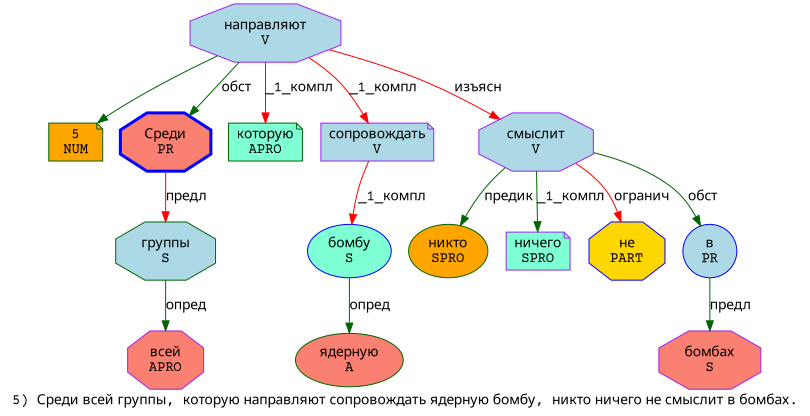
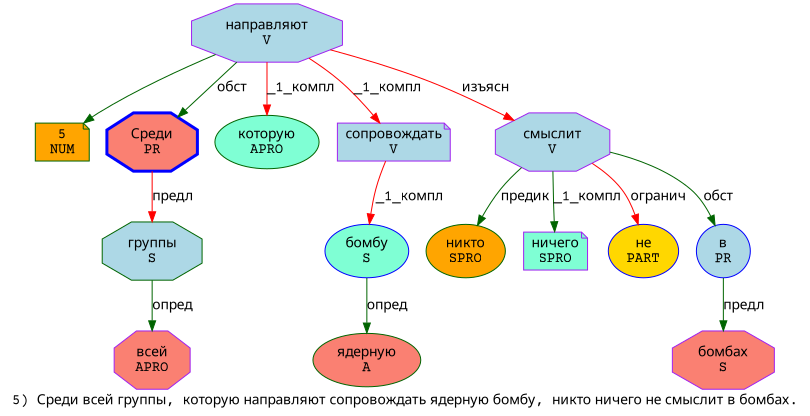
(265, 142) -> (267, 142)
(627, 251) -> (643, 251)
